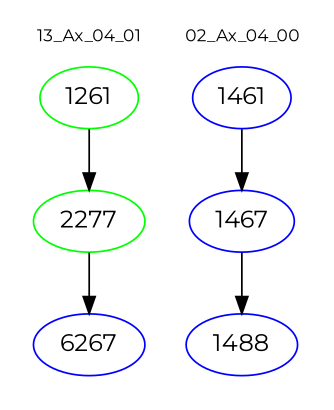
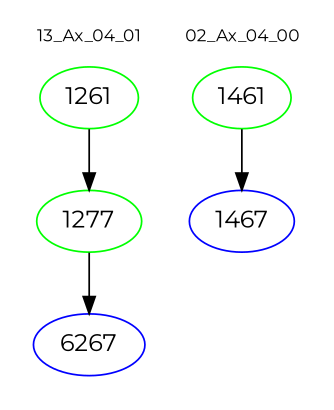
(242, 98) -> (242, 98)
(89, 221) -> (89, 221)
(242, 345) -> none
